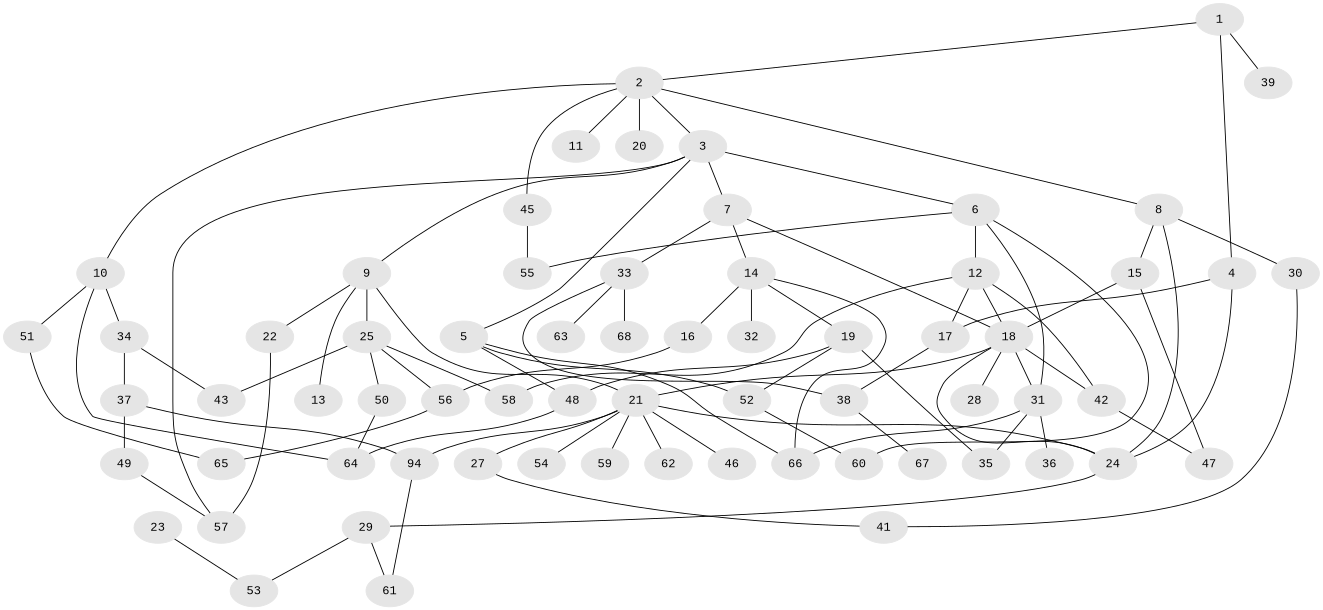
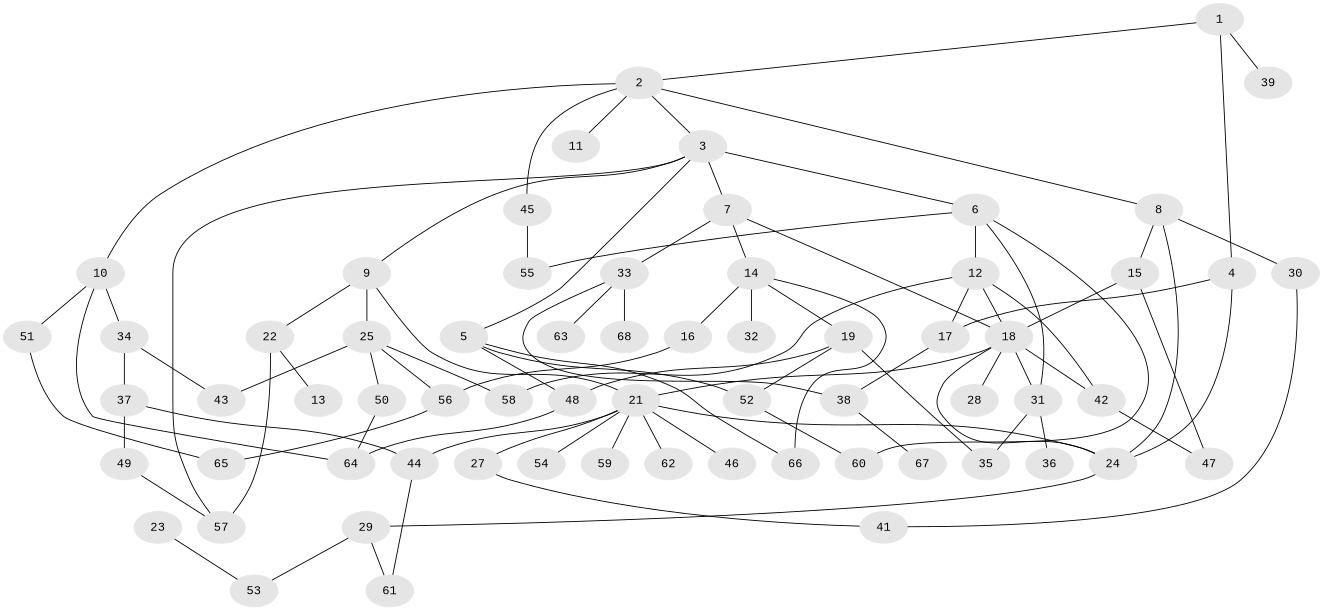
(639, 146) -> none
(331, 333) -> (291, 364)
(917, 432) -> none
(415, 464) -> (415, 464)
